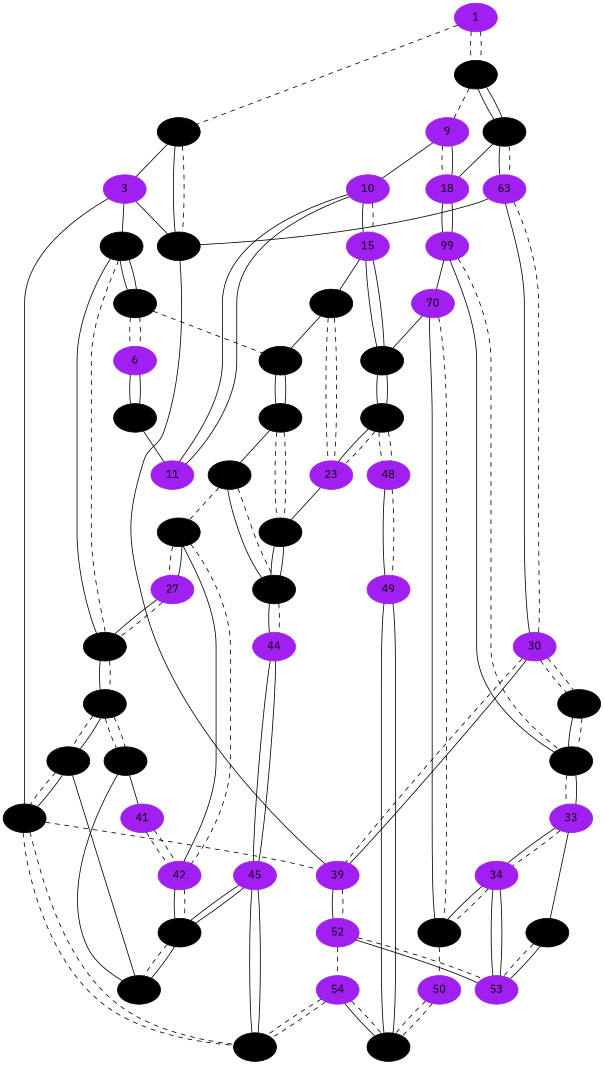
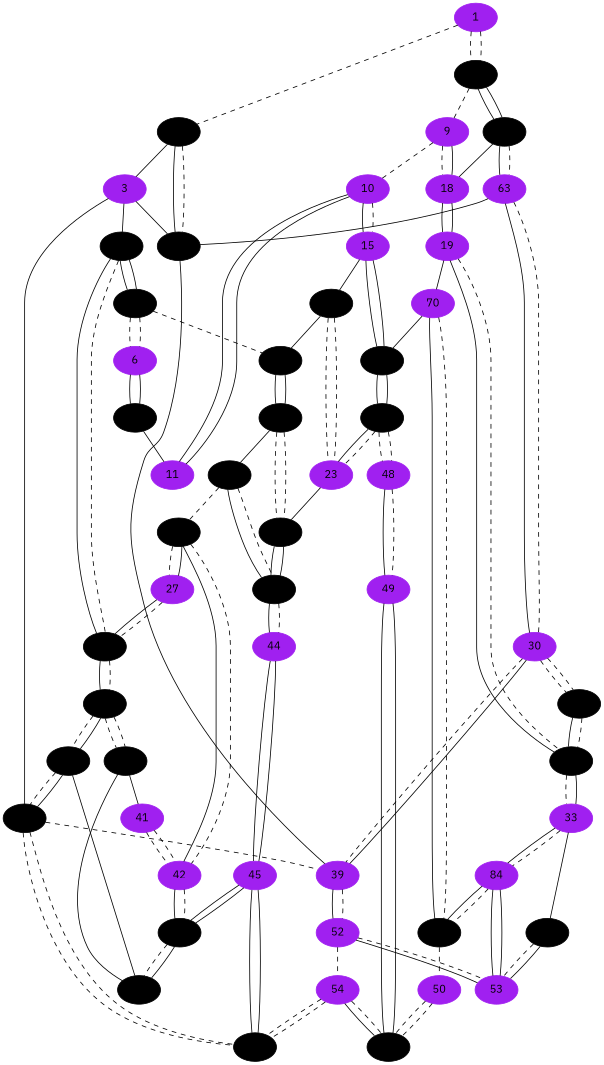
(408, 160) -> (408, 160)
(447, 246) -> (447, 246)
(497, 875) -> (497, 875)
